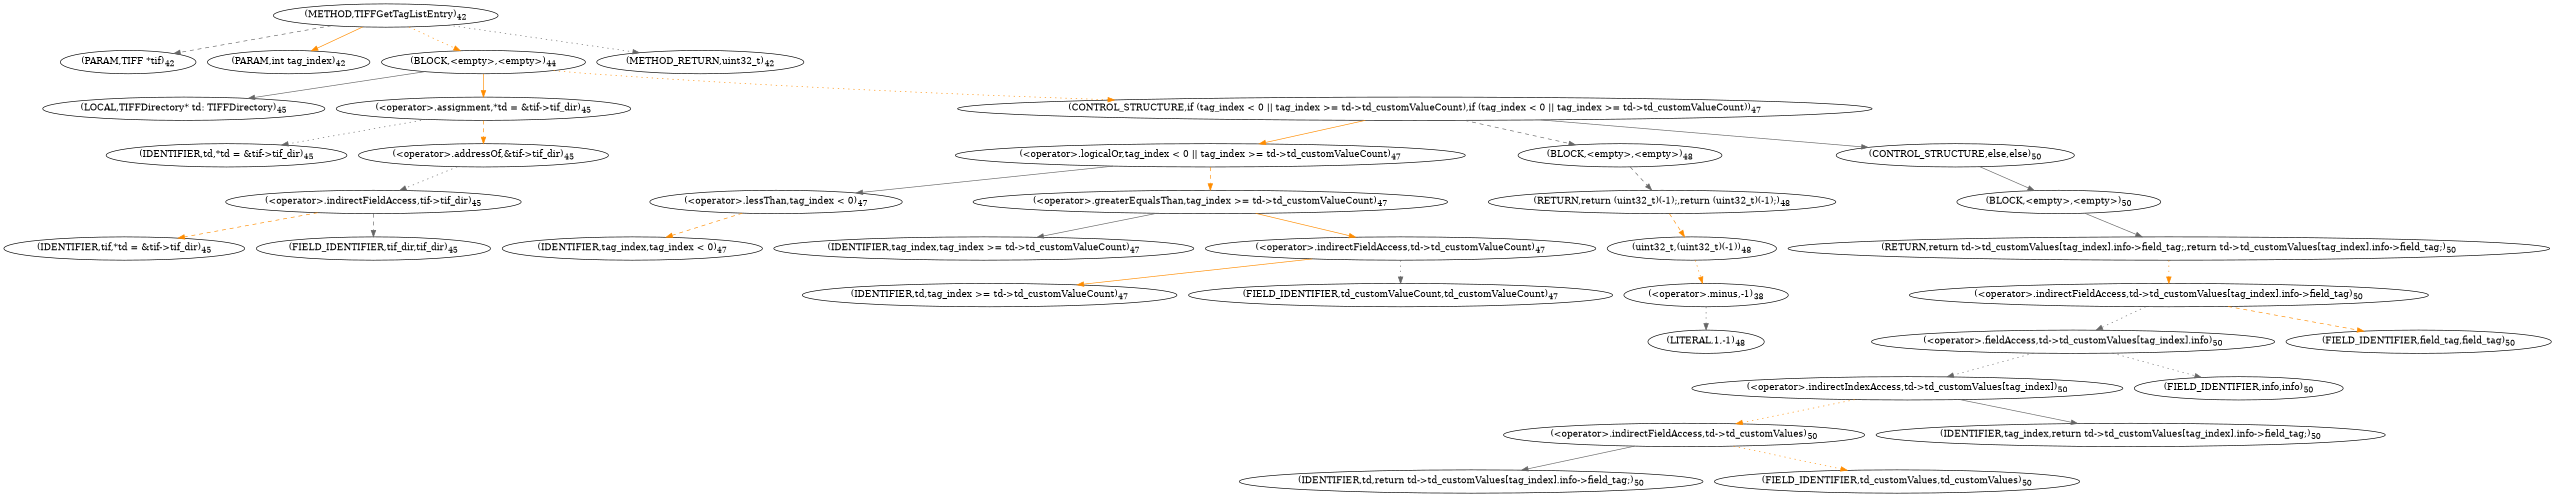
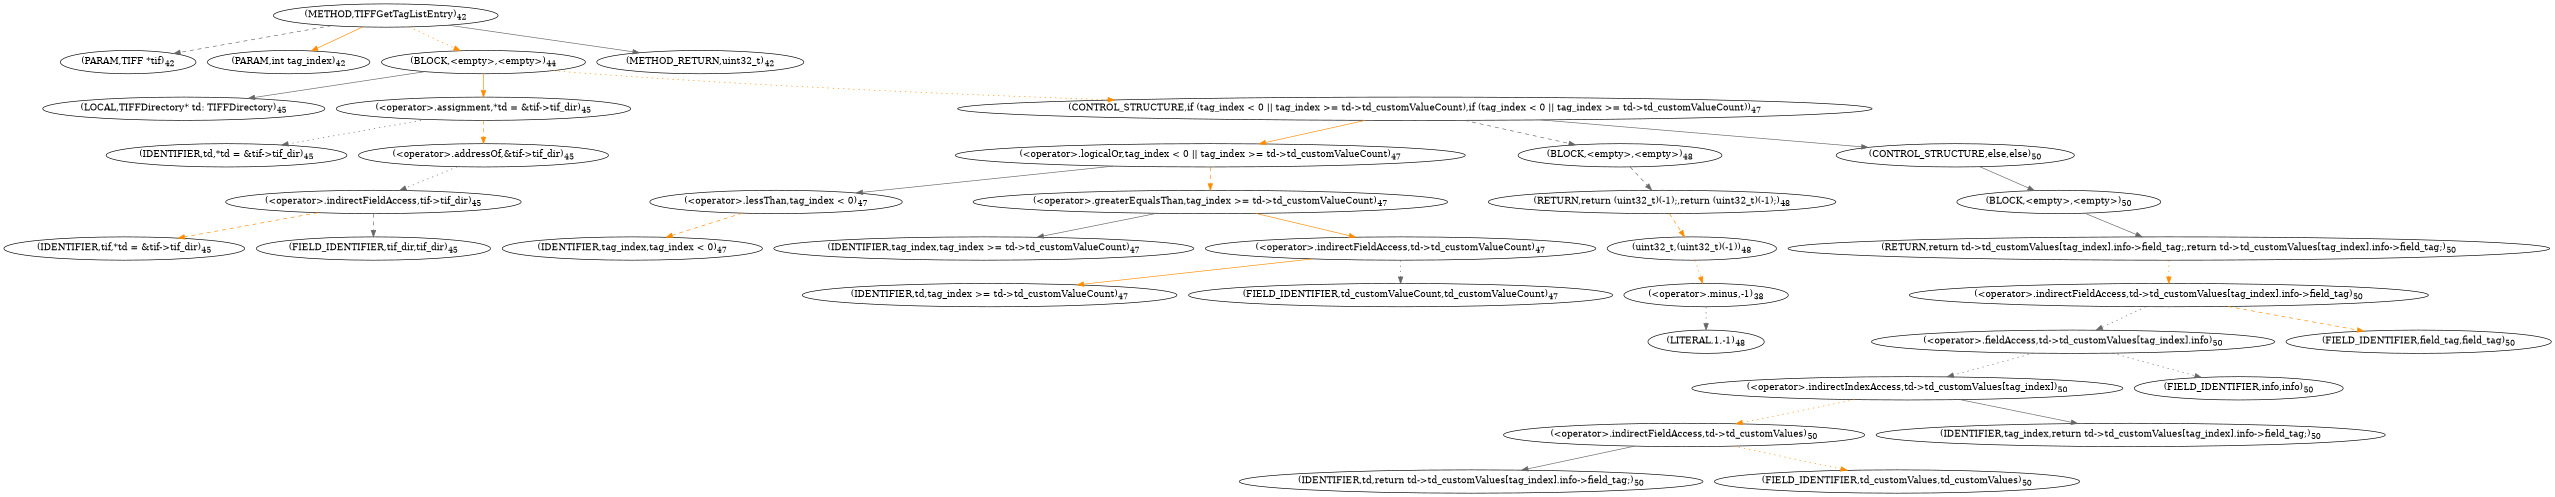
(541, 38) -> (541, 38)
